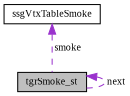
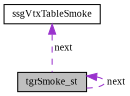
(67, 48) -> (63, 48)
